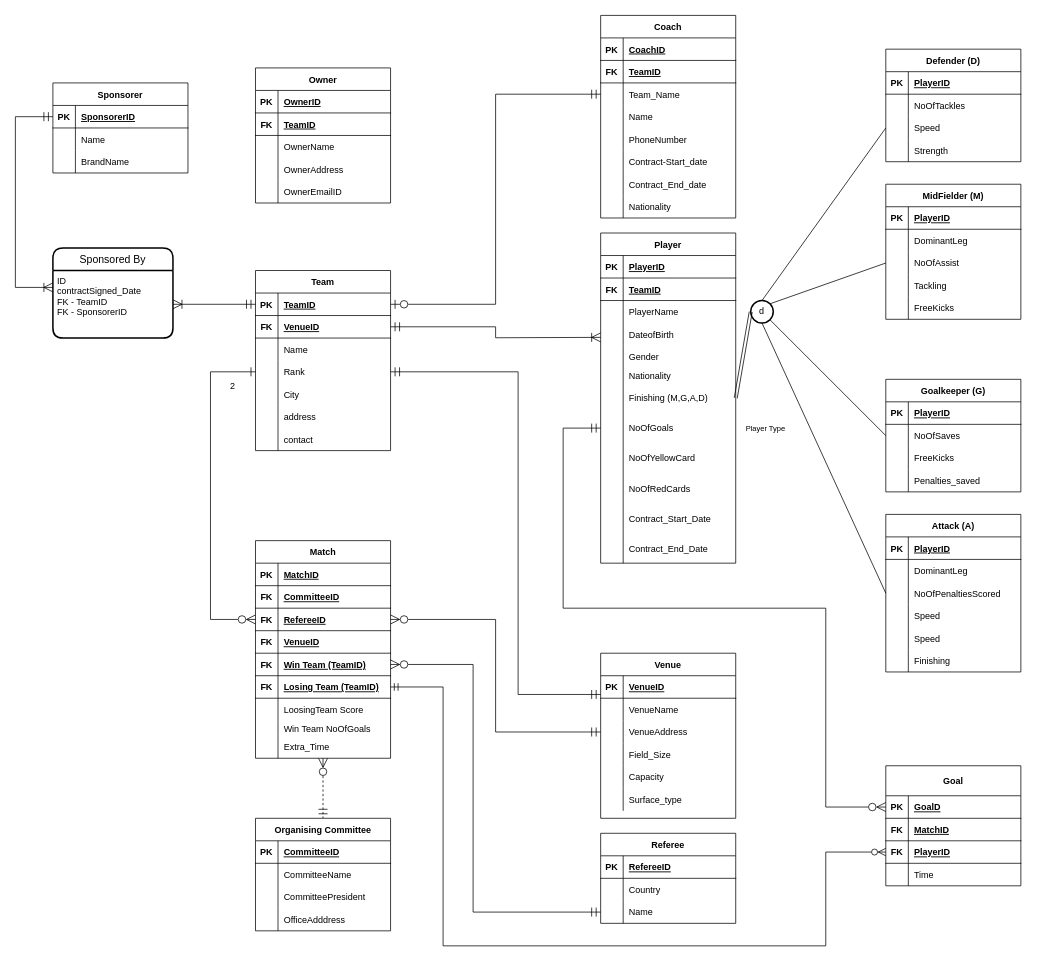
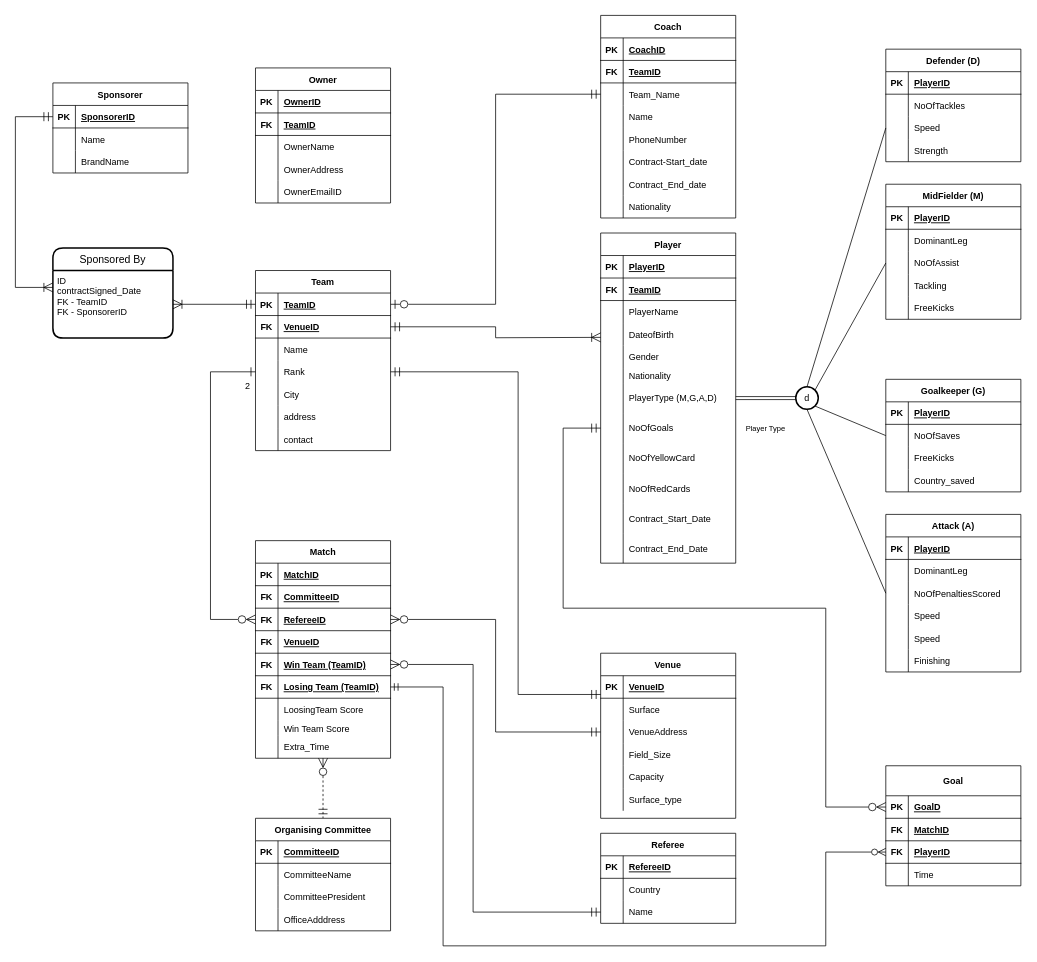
(762, 312) -> (807, 398)
(233, 387) -> (248, 387)
(668, 398) -> (673, 398)
(949, 481) -> (946, 481)
(651, 710) -> (646, 710)
(324, 728) -> (315, 728)
